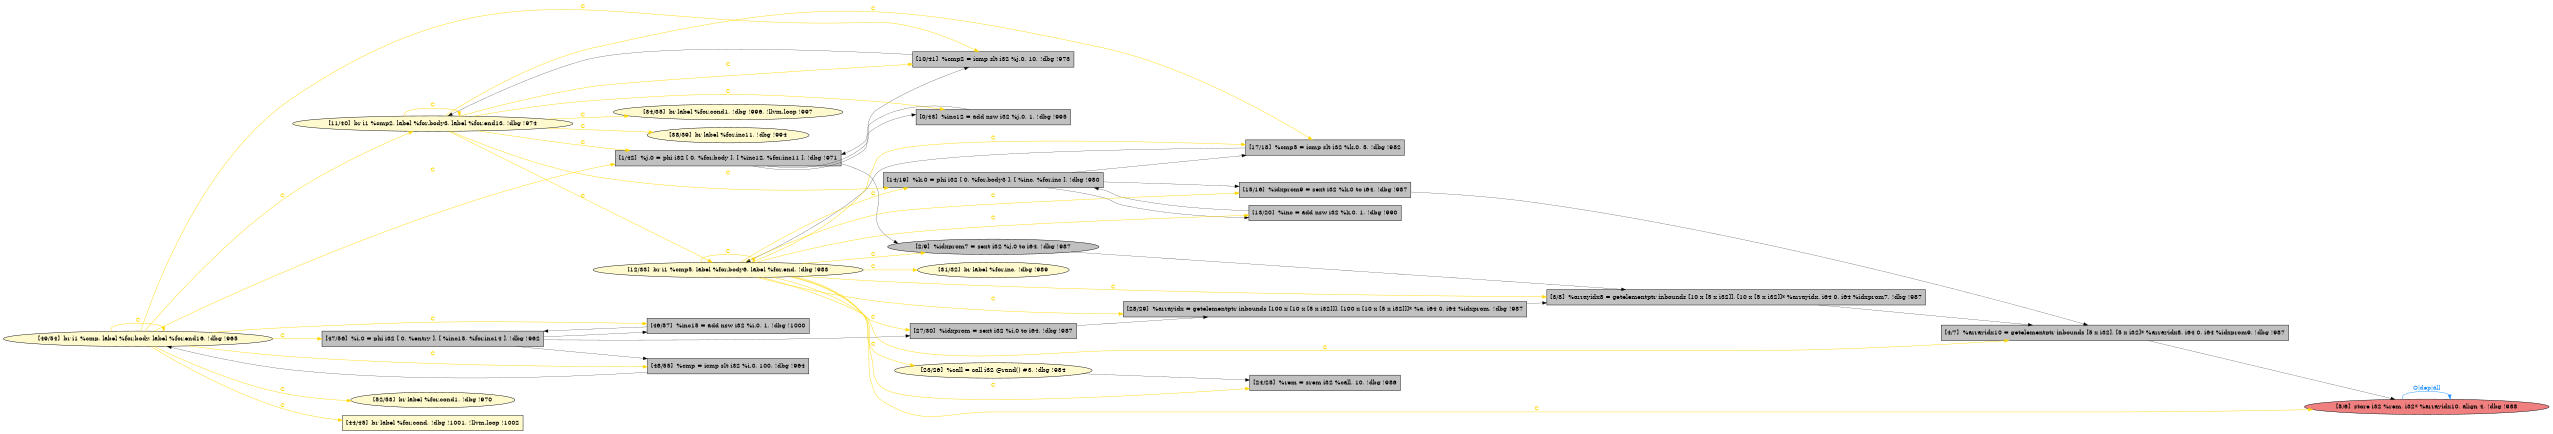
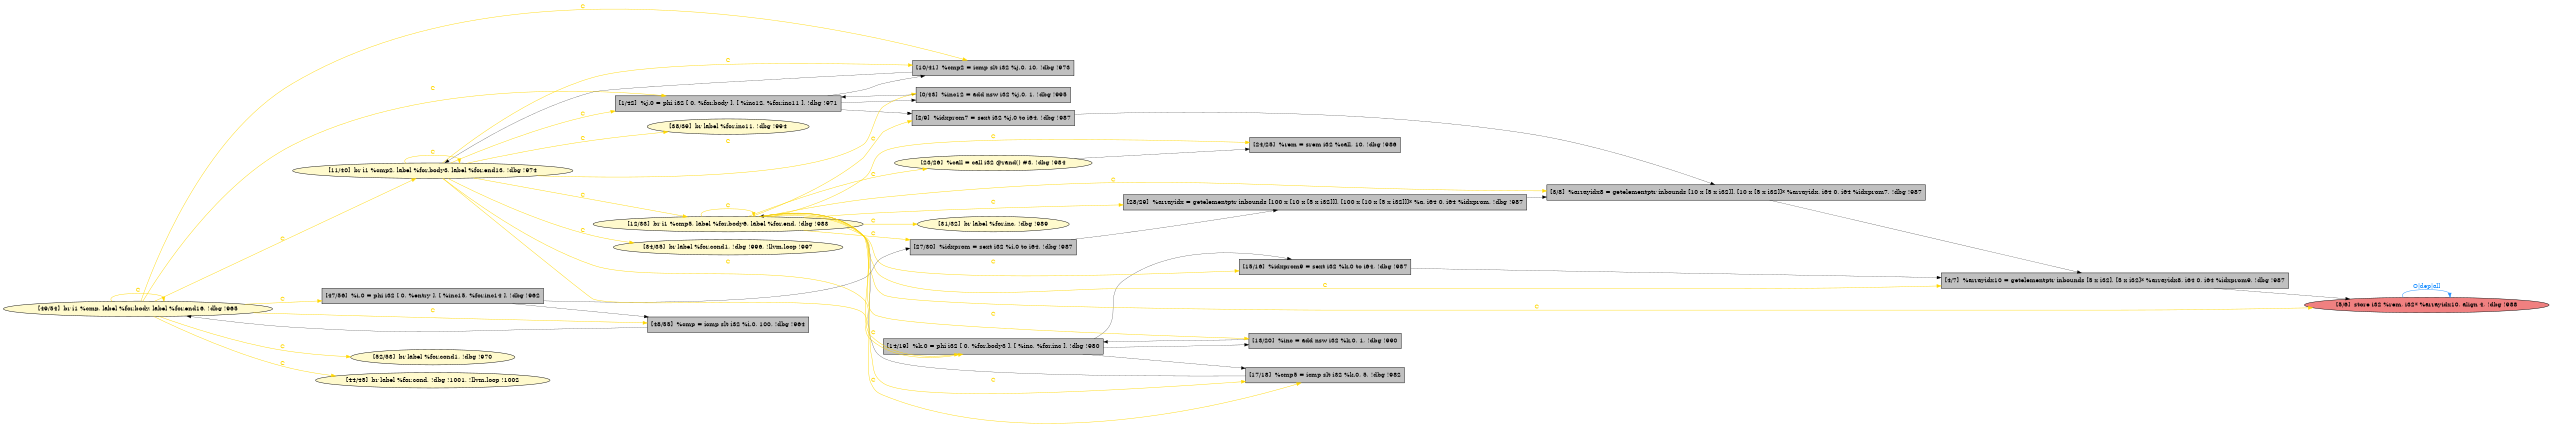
(993, 247) -> (993, 118)
(728, 326) -> none
(433, 423) -> (433, 380)
